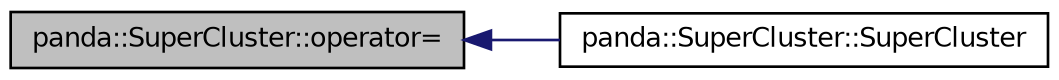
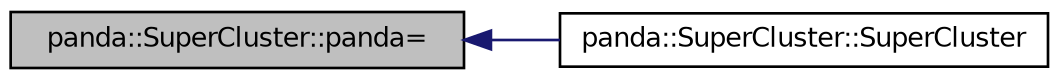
(237, 40) -> (237, 40)
